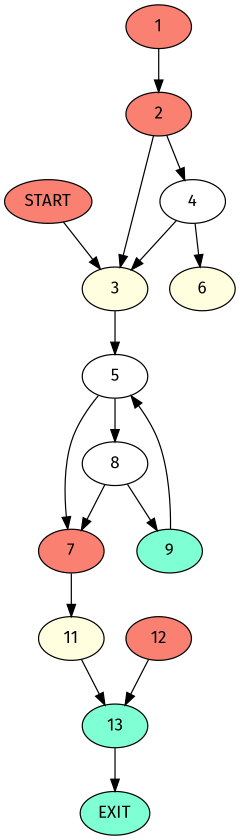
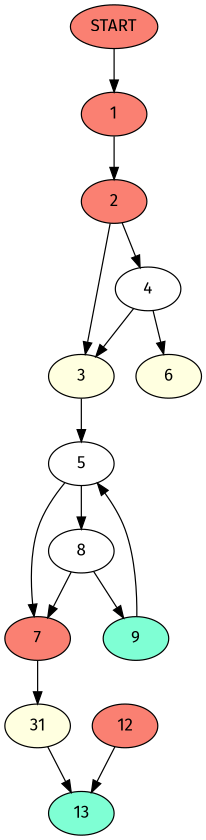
(78, 241) -> (114, 64)
(71, 639) -> (38, 726)
(115, 813) -> none
